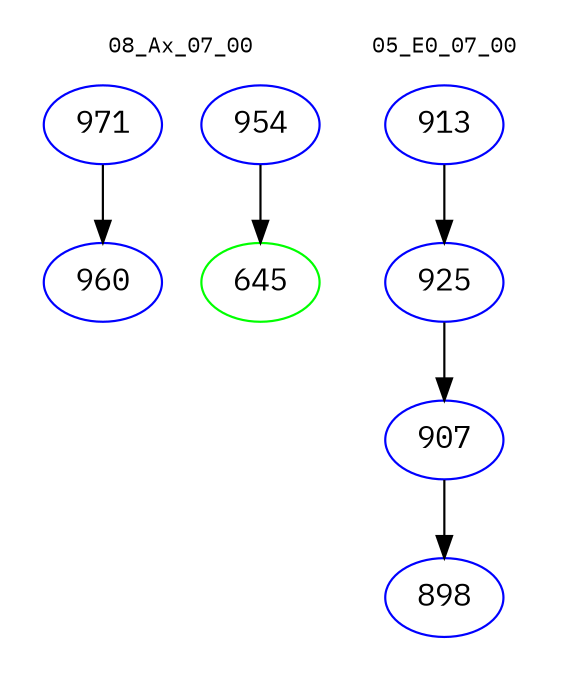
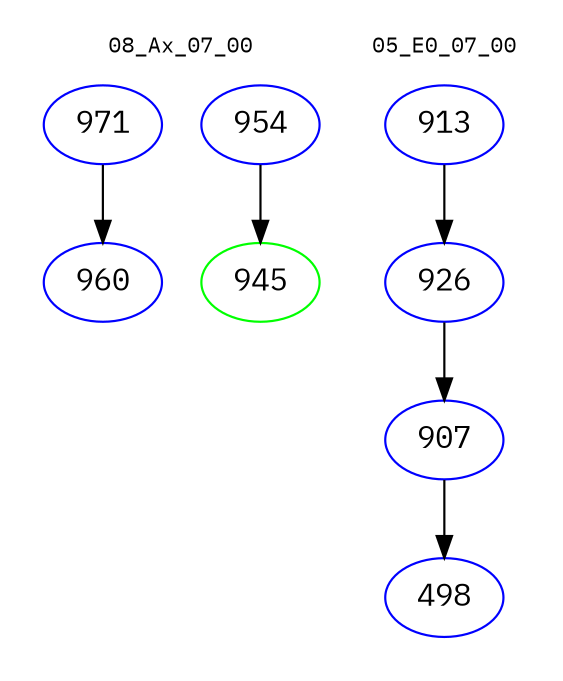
(260, 282) -> (260, 282)
(444, 282) -> (444, 282)
(444, 598) -> (444, 598)
